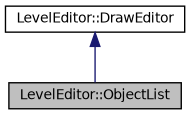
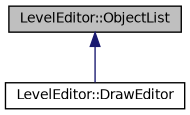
(95, 65) -> (95, 65)
